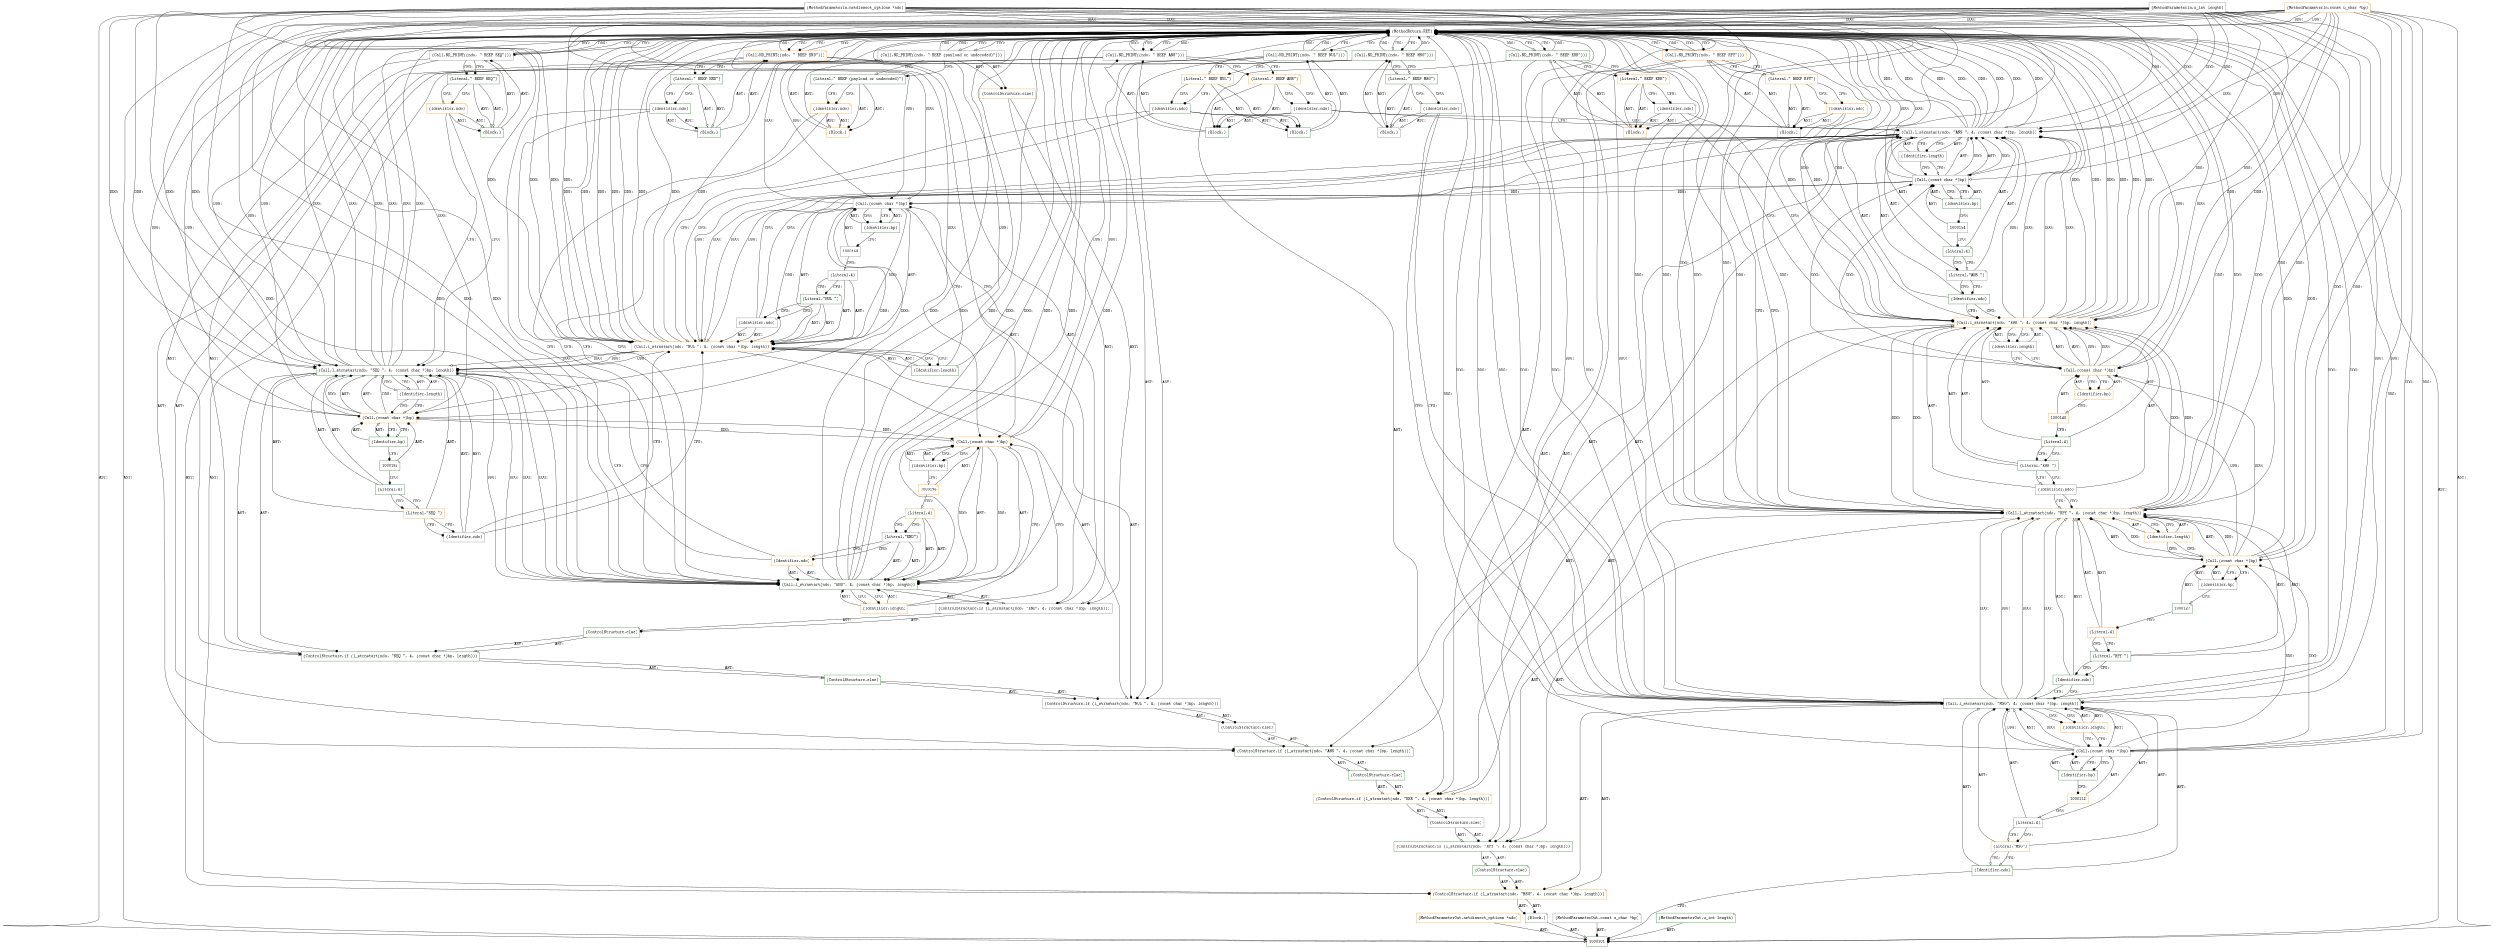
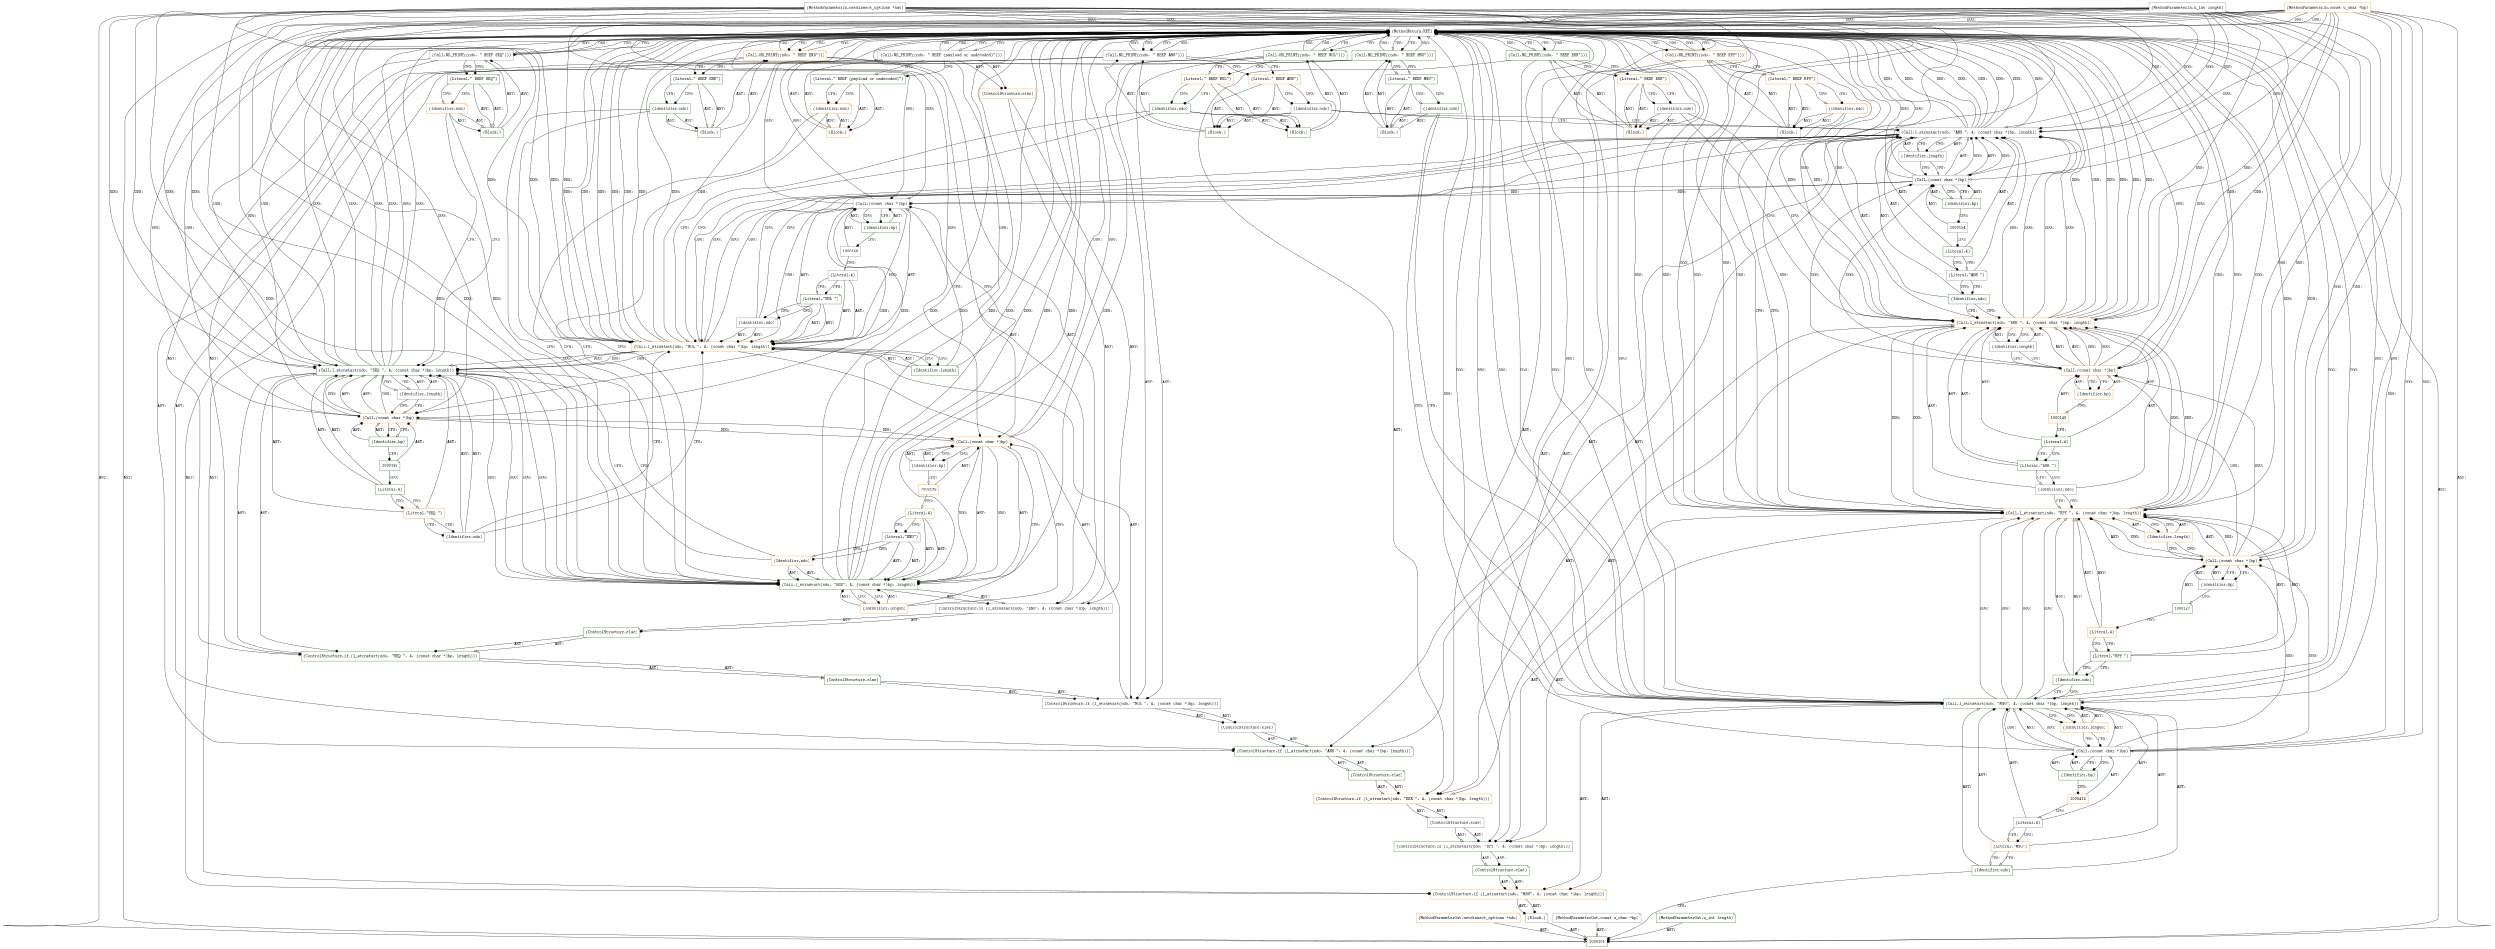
(2328, 8) -> (2328, 8)
(2078, 799) -> (2078, 799)
(1597, 928) -> (1597, 928)
